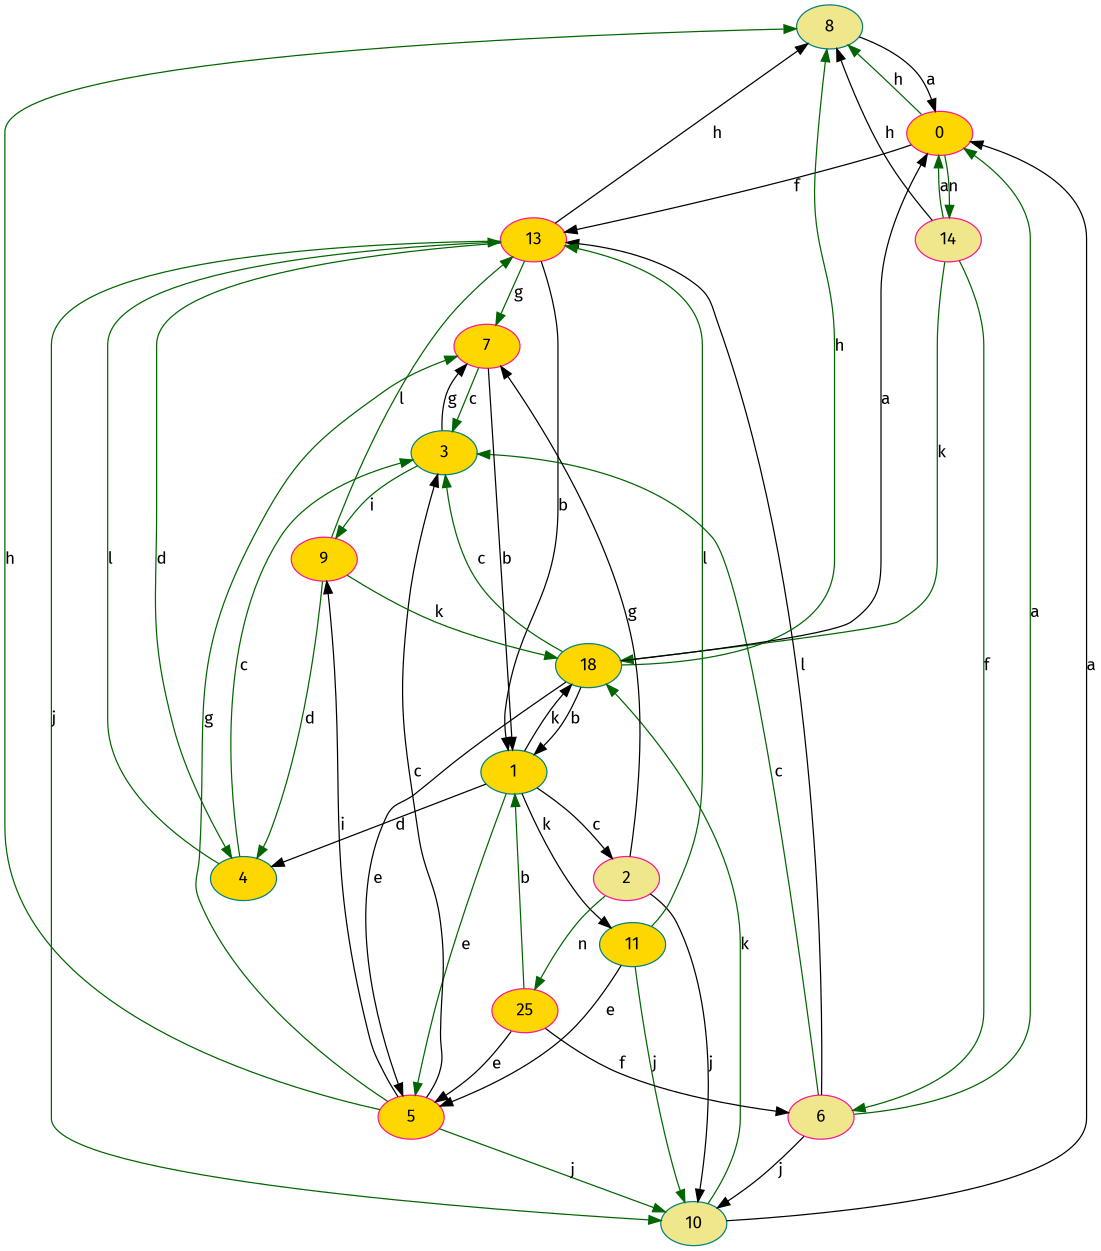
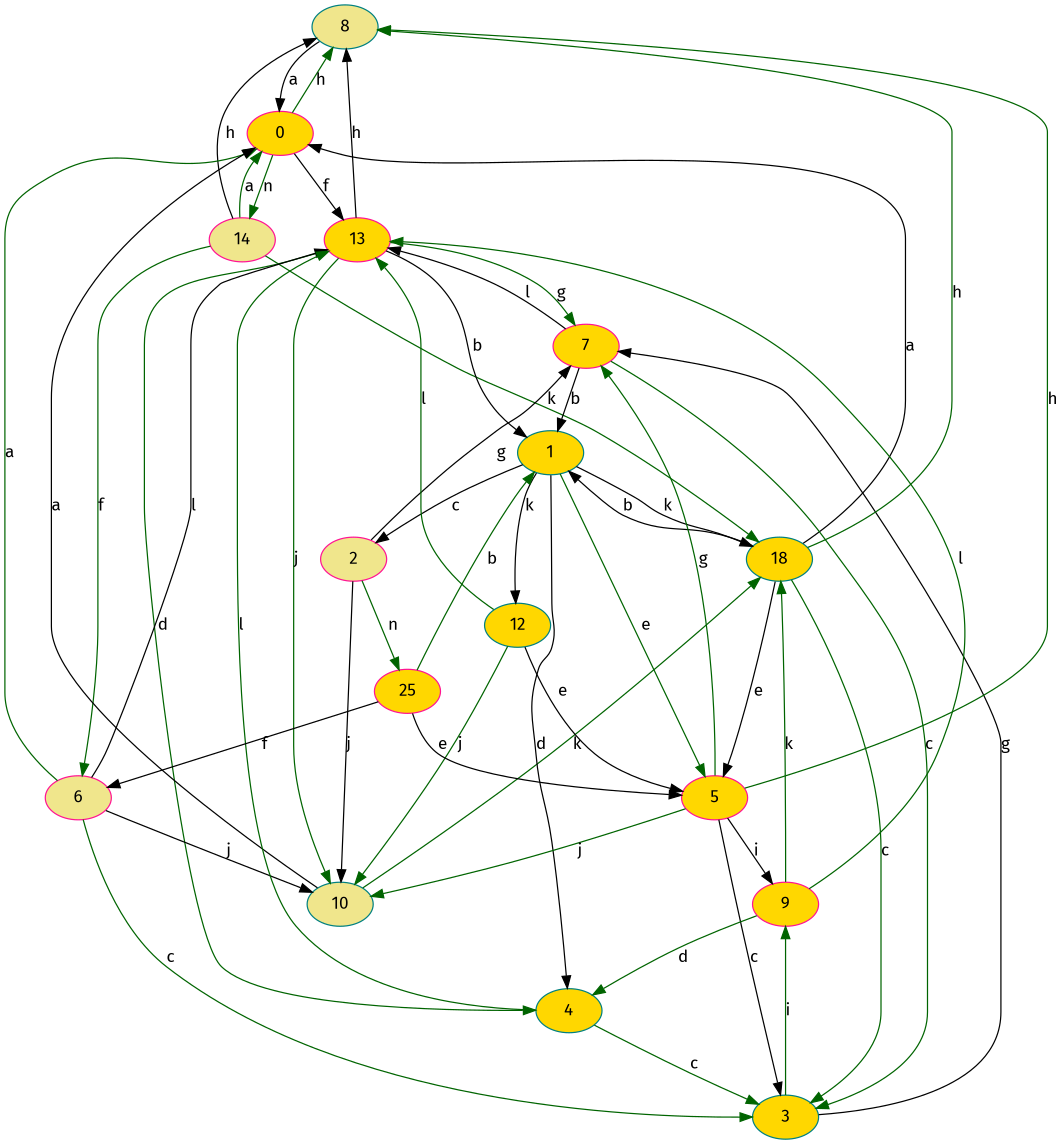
none -> (487, 281)
(633, 945) -> (518, 625)
